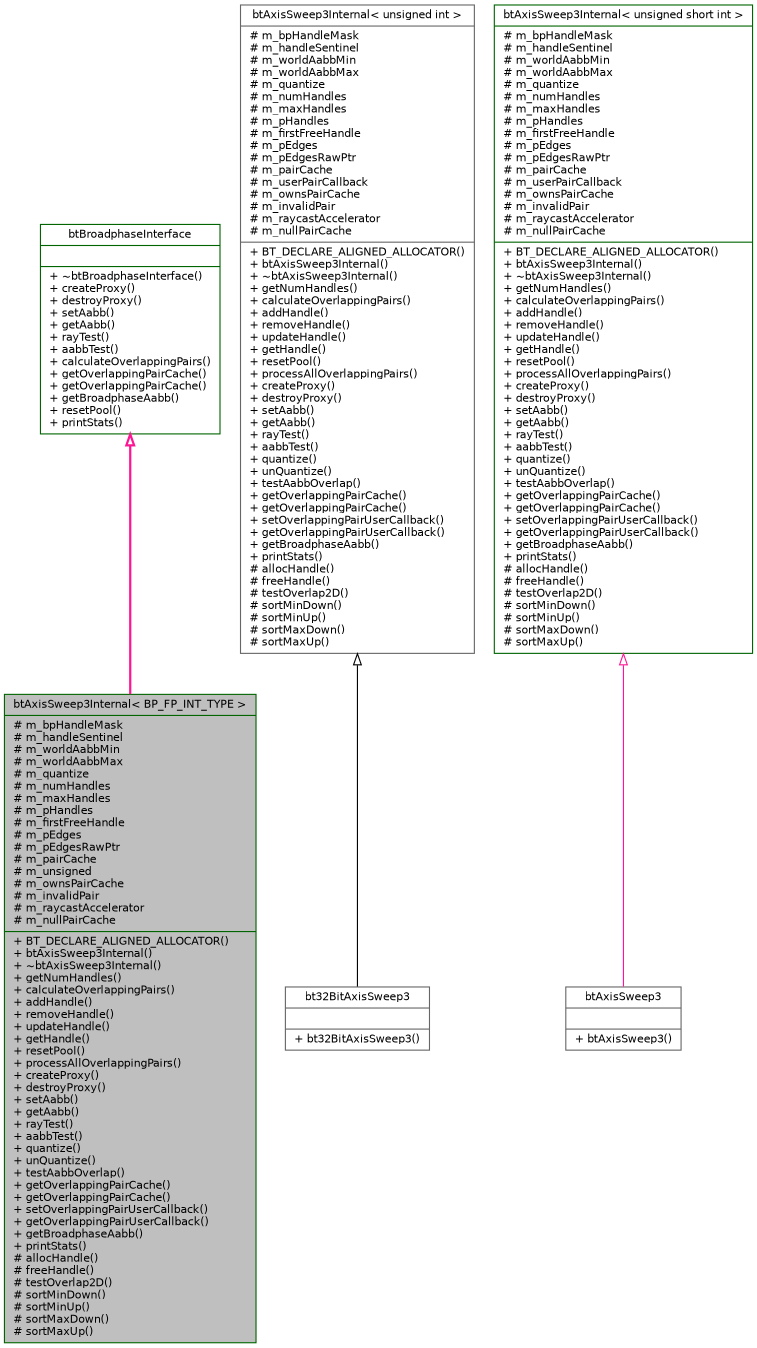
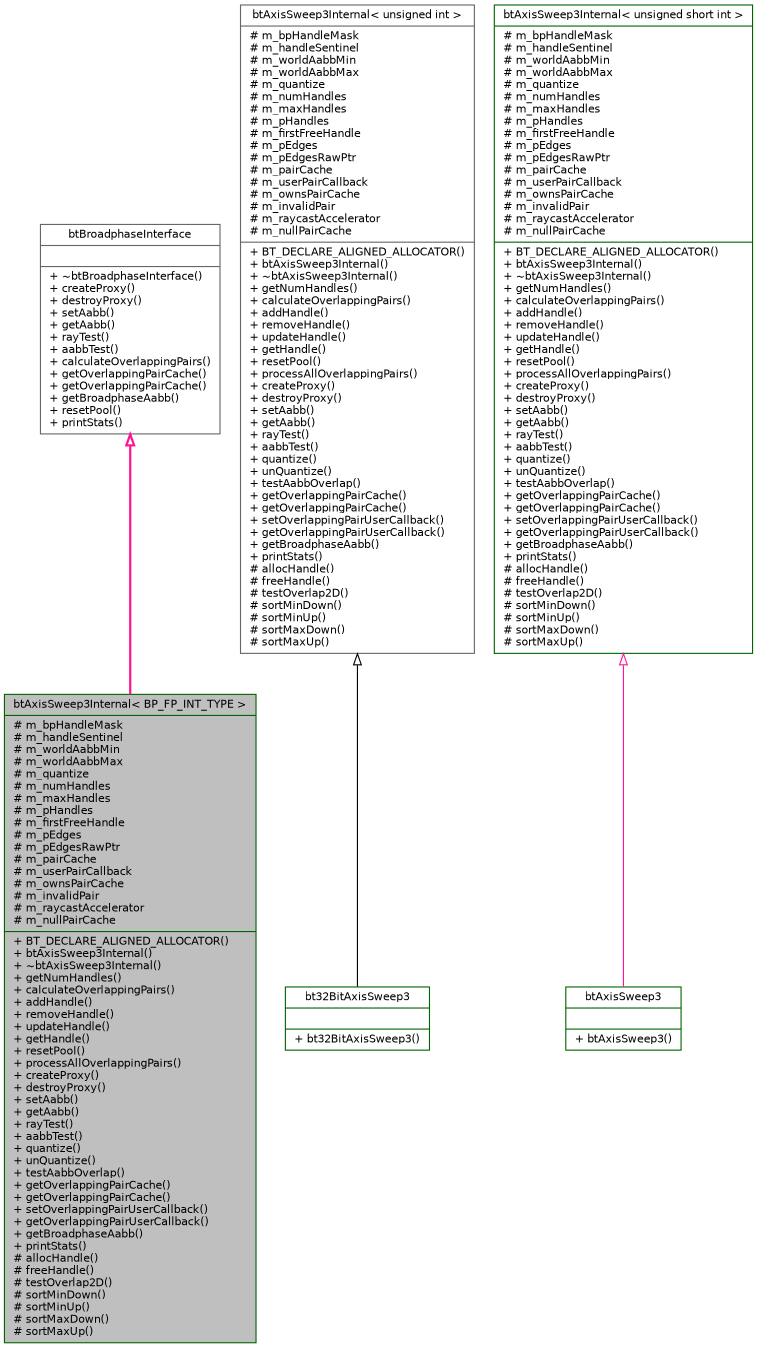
(130, 329) -> (130, 329)
(53, 872) -> (73, 872)
(357, 1019) -> (357, 1019)
(623, 1019) -> (623, 1019)
